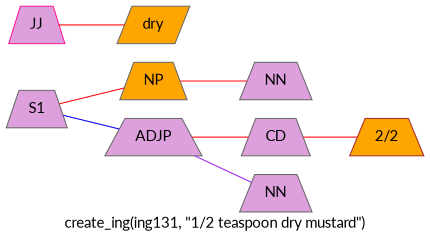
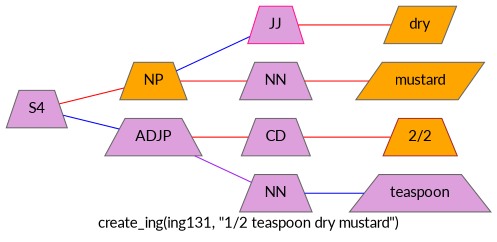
none -> (213, 54)
none -> (420, 81)
(37, 109) -> (37, 109)
none -> (420, 193)
